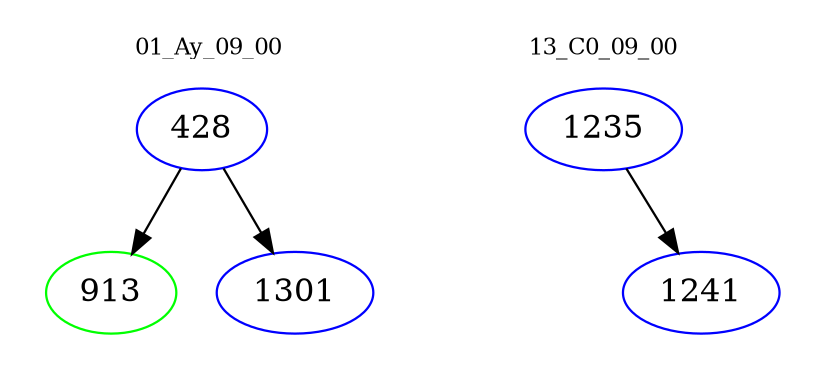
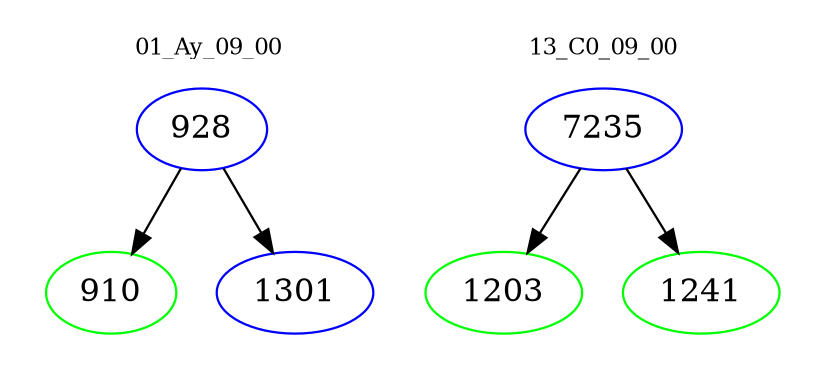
(202, 129) -> (202, 129)
(604, 129) -> (604, 129)
(111, 293) -> (111, 293)
none -> (504, 293)
(701, 293) -> (701, 293)
